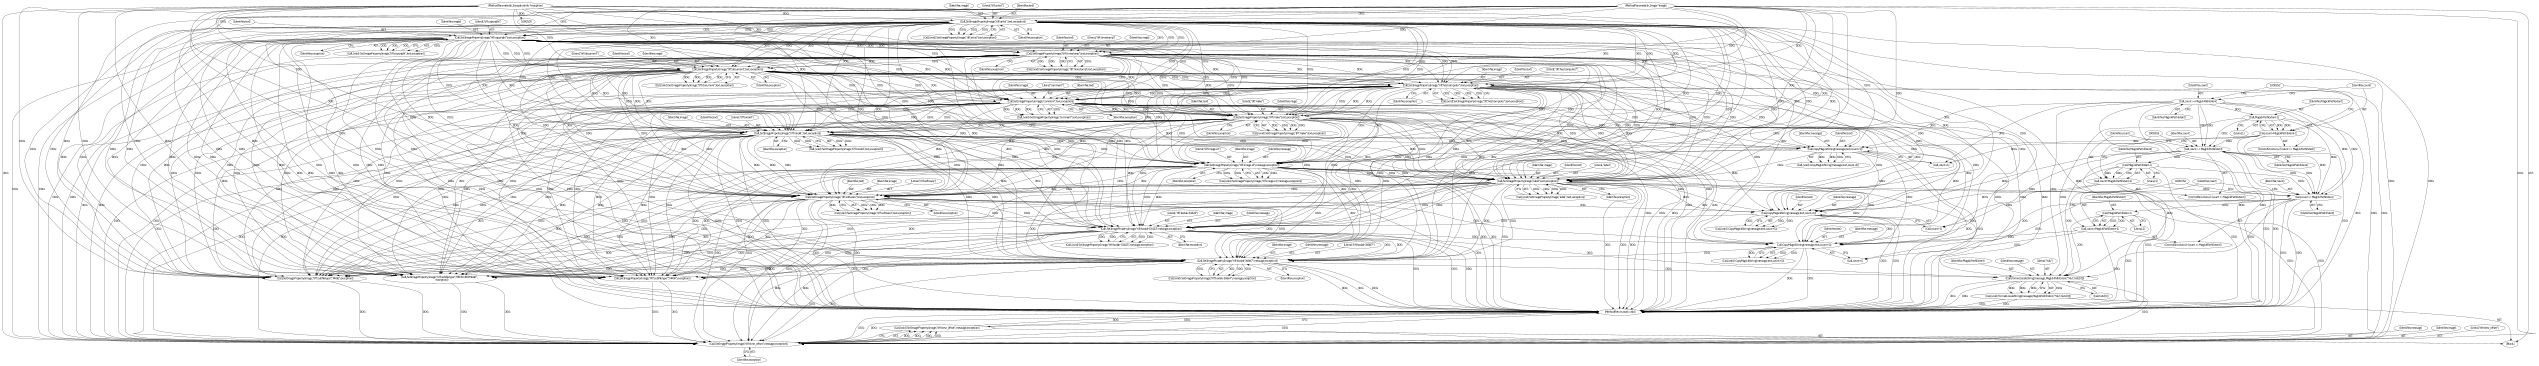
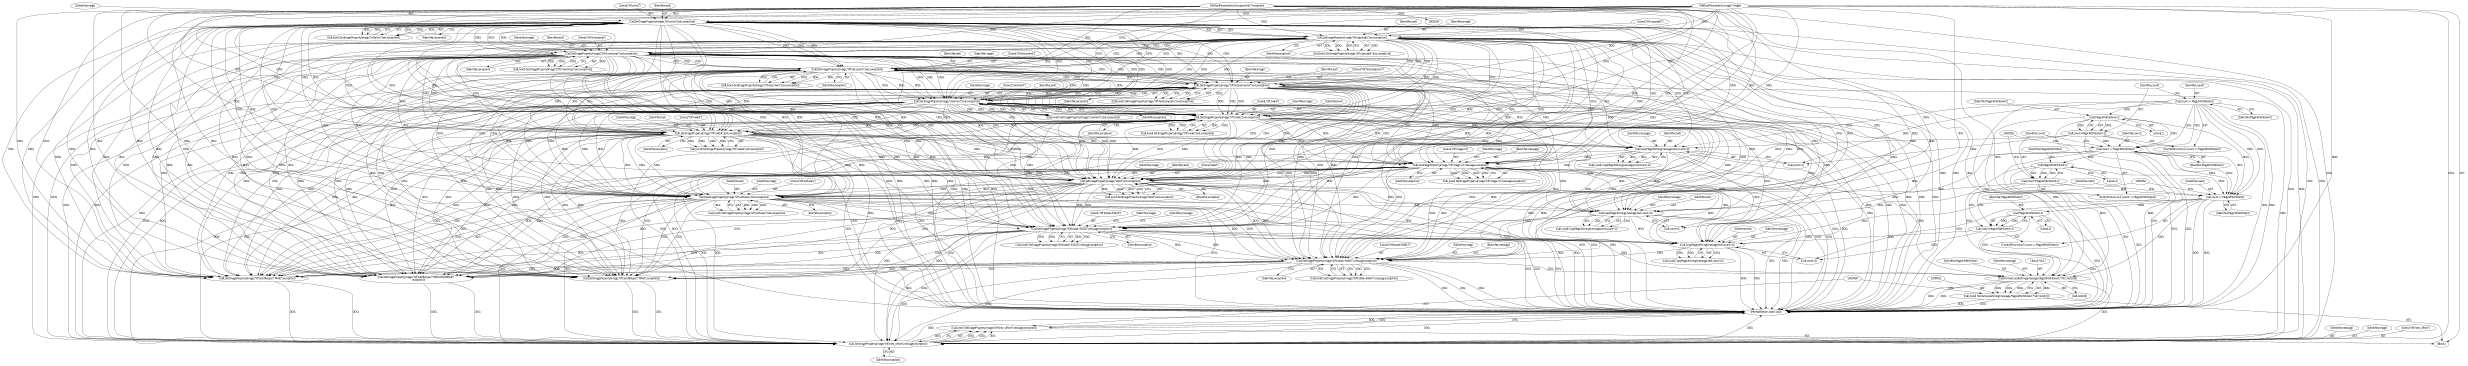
none -> (1932, 56)
(2275, 86) -> none
none -> (2332, 110)
none -> (1853, 279)
none -> (1936, 279)
